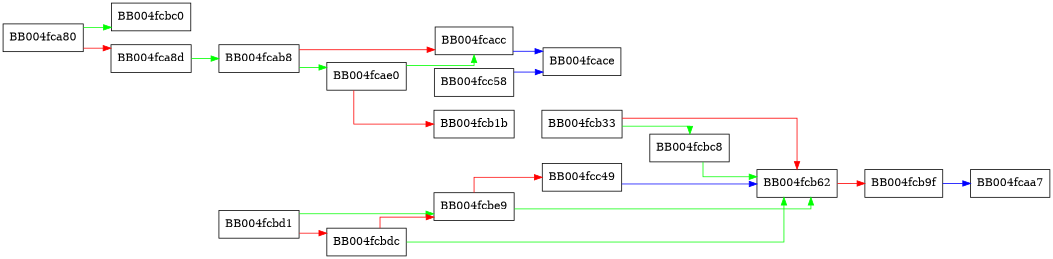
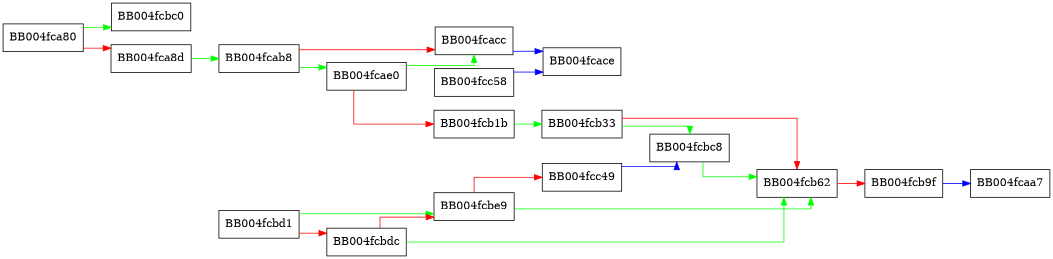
none -> (524, 124)
(686, 184) -> (650, 166)
